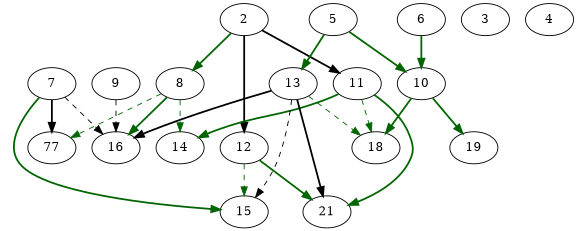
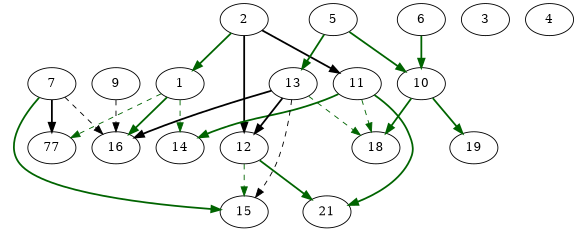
(180, 84) -> (180, 84)
(309, 143) -> (274, 109)
